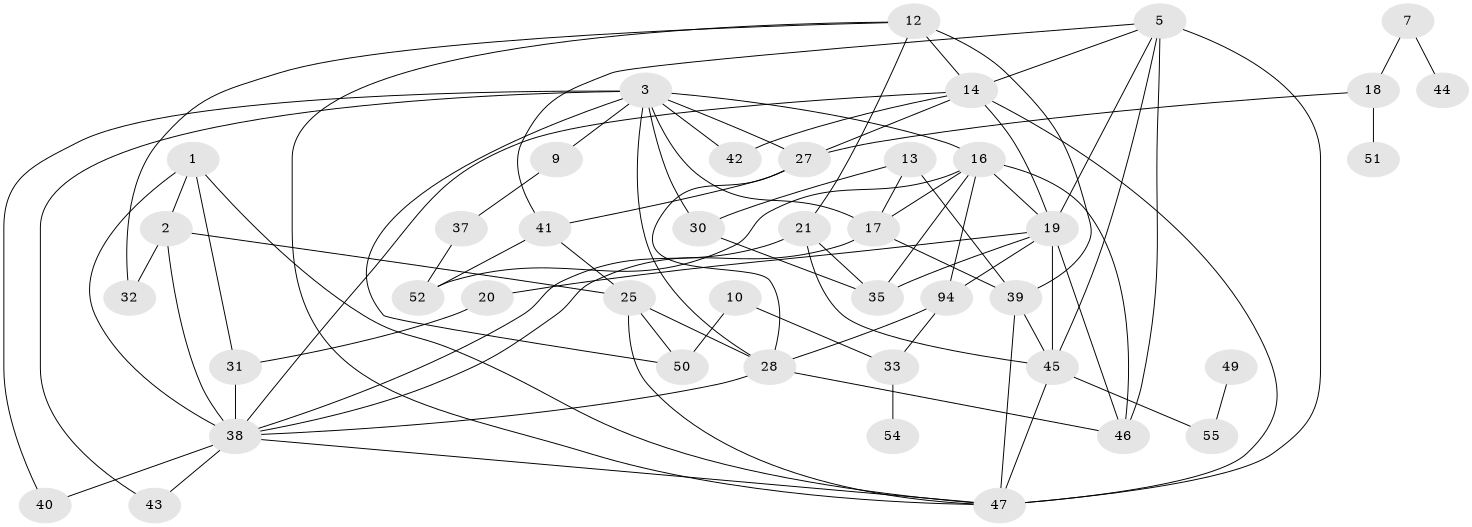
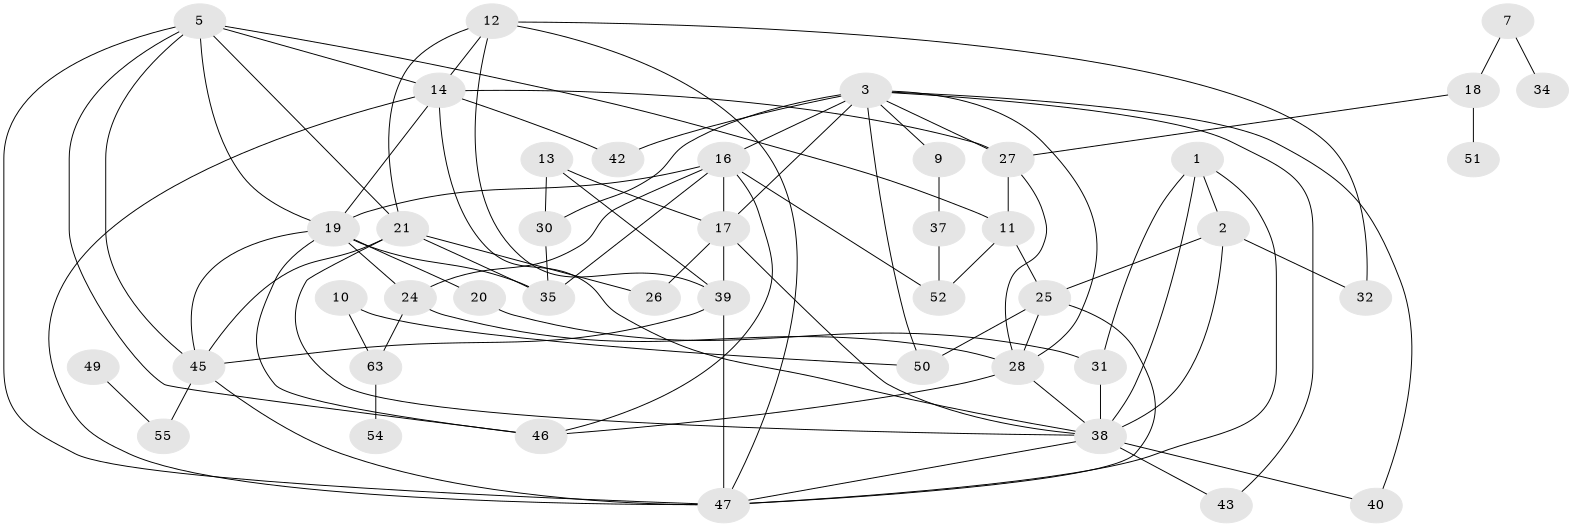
(1443, 90) -> (1543, 90)
none -> (297, 120)
(545, 229) -> (1008, 229)
none -> (655, 298)
(947, 298) -> (410, 298)
(893, 367) -> (376, 367)
